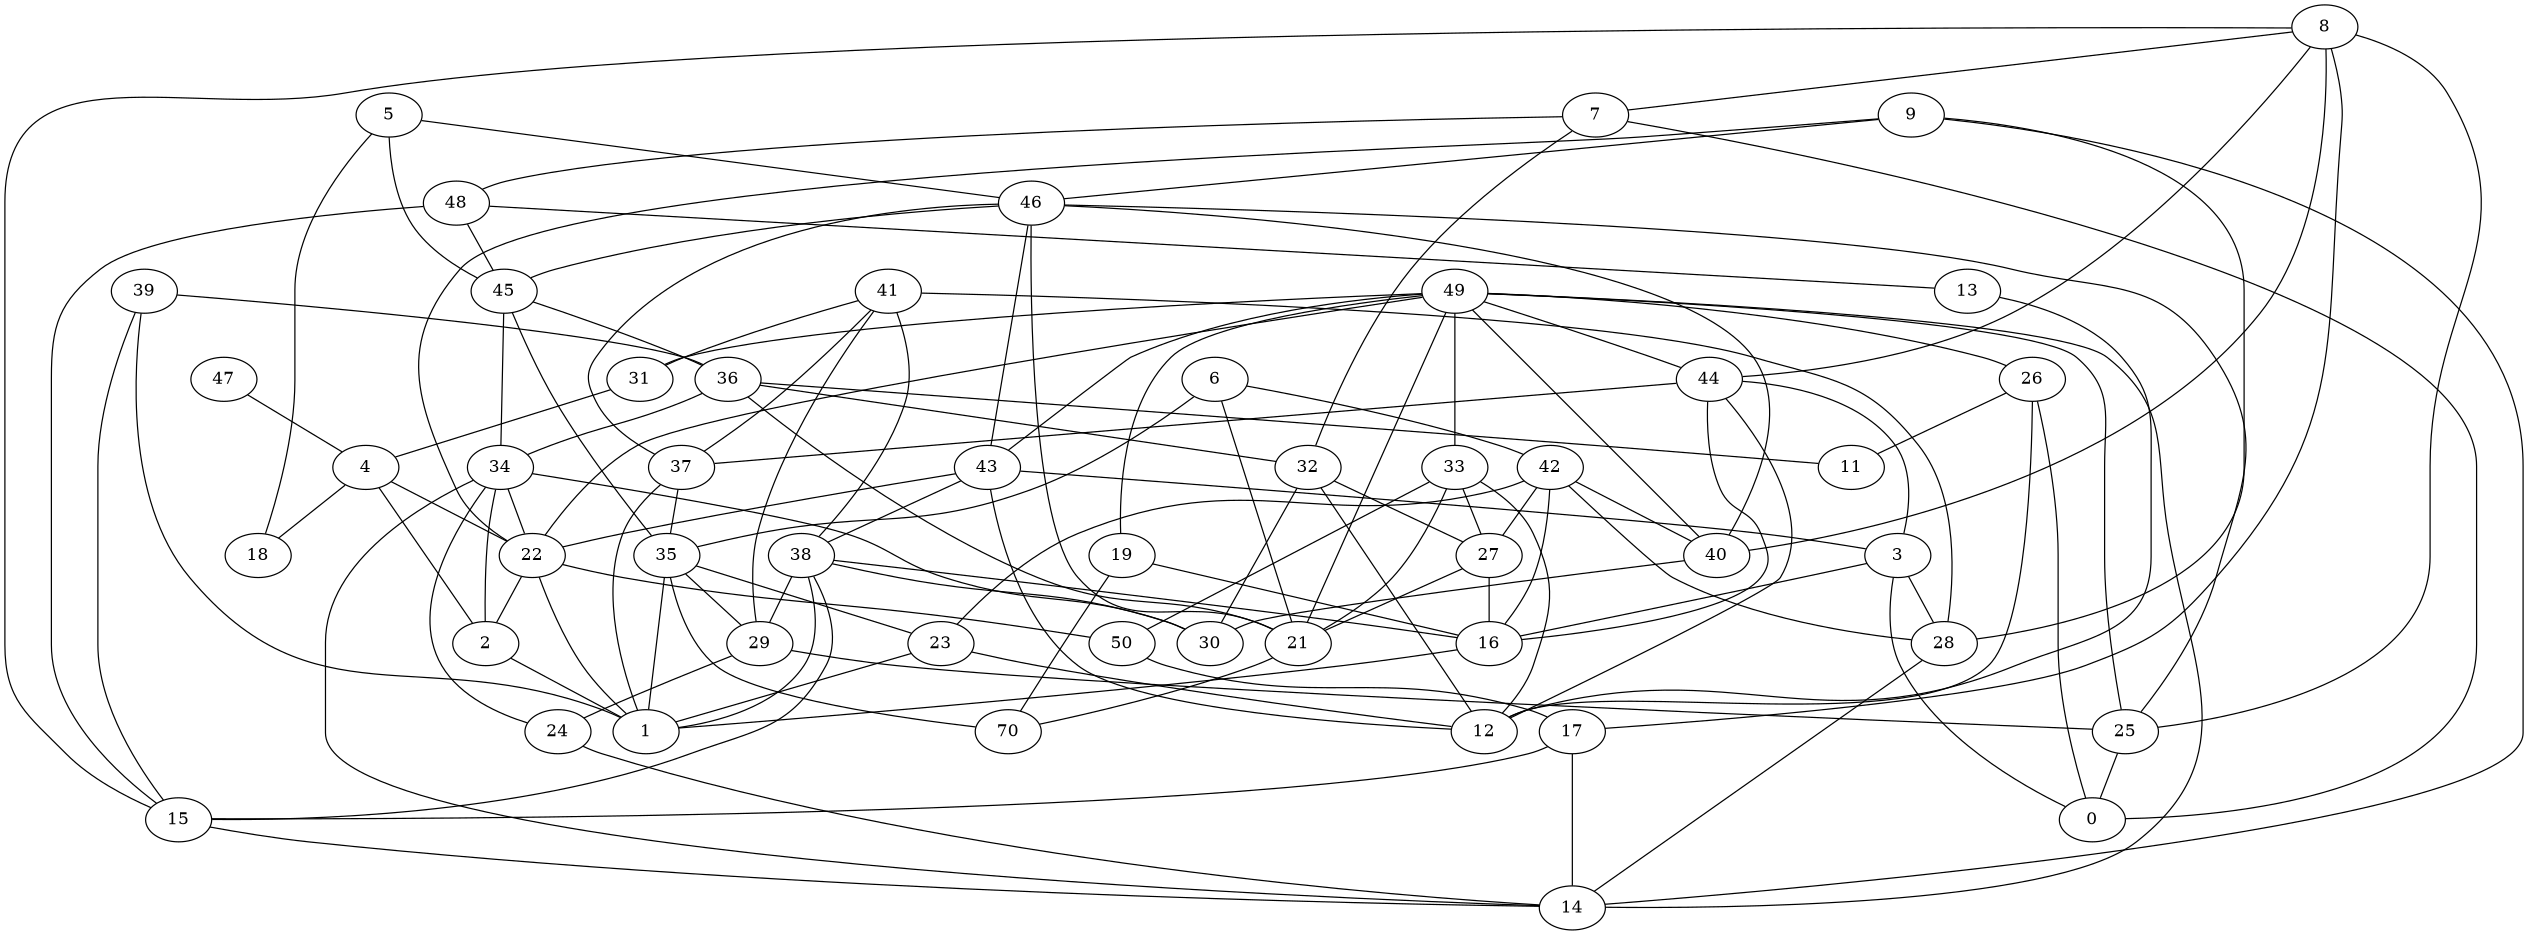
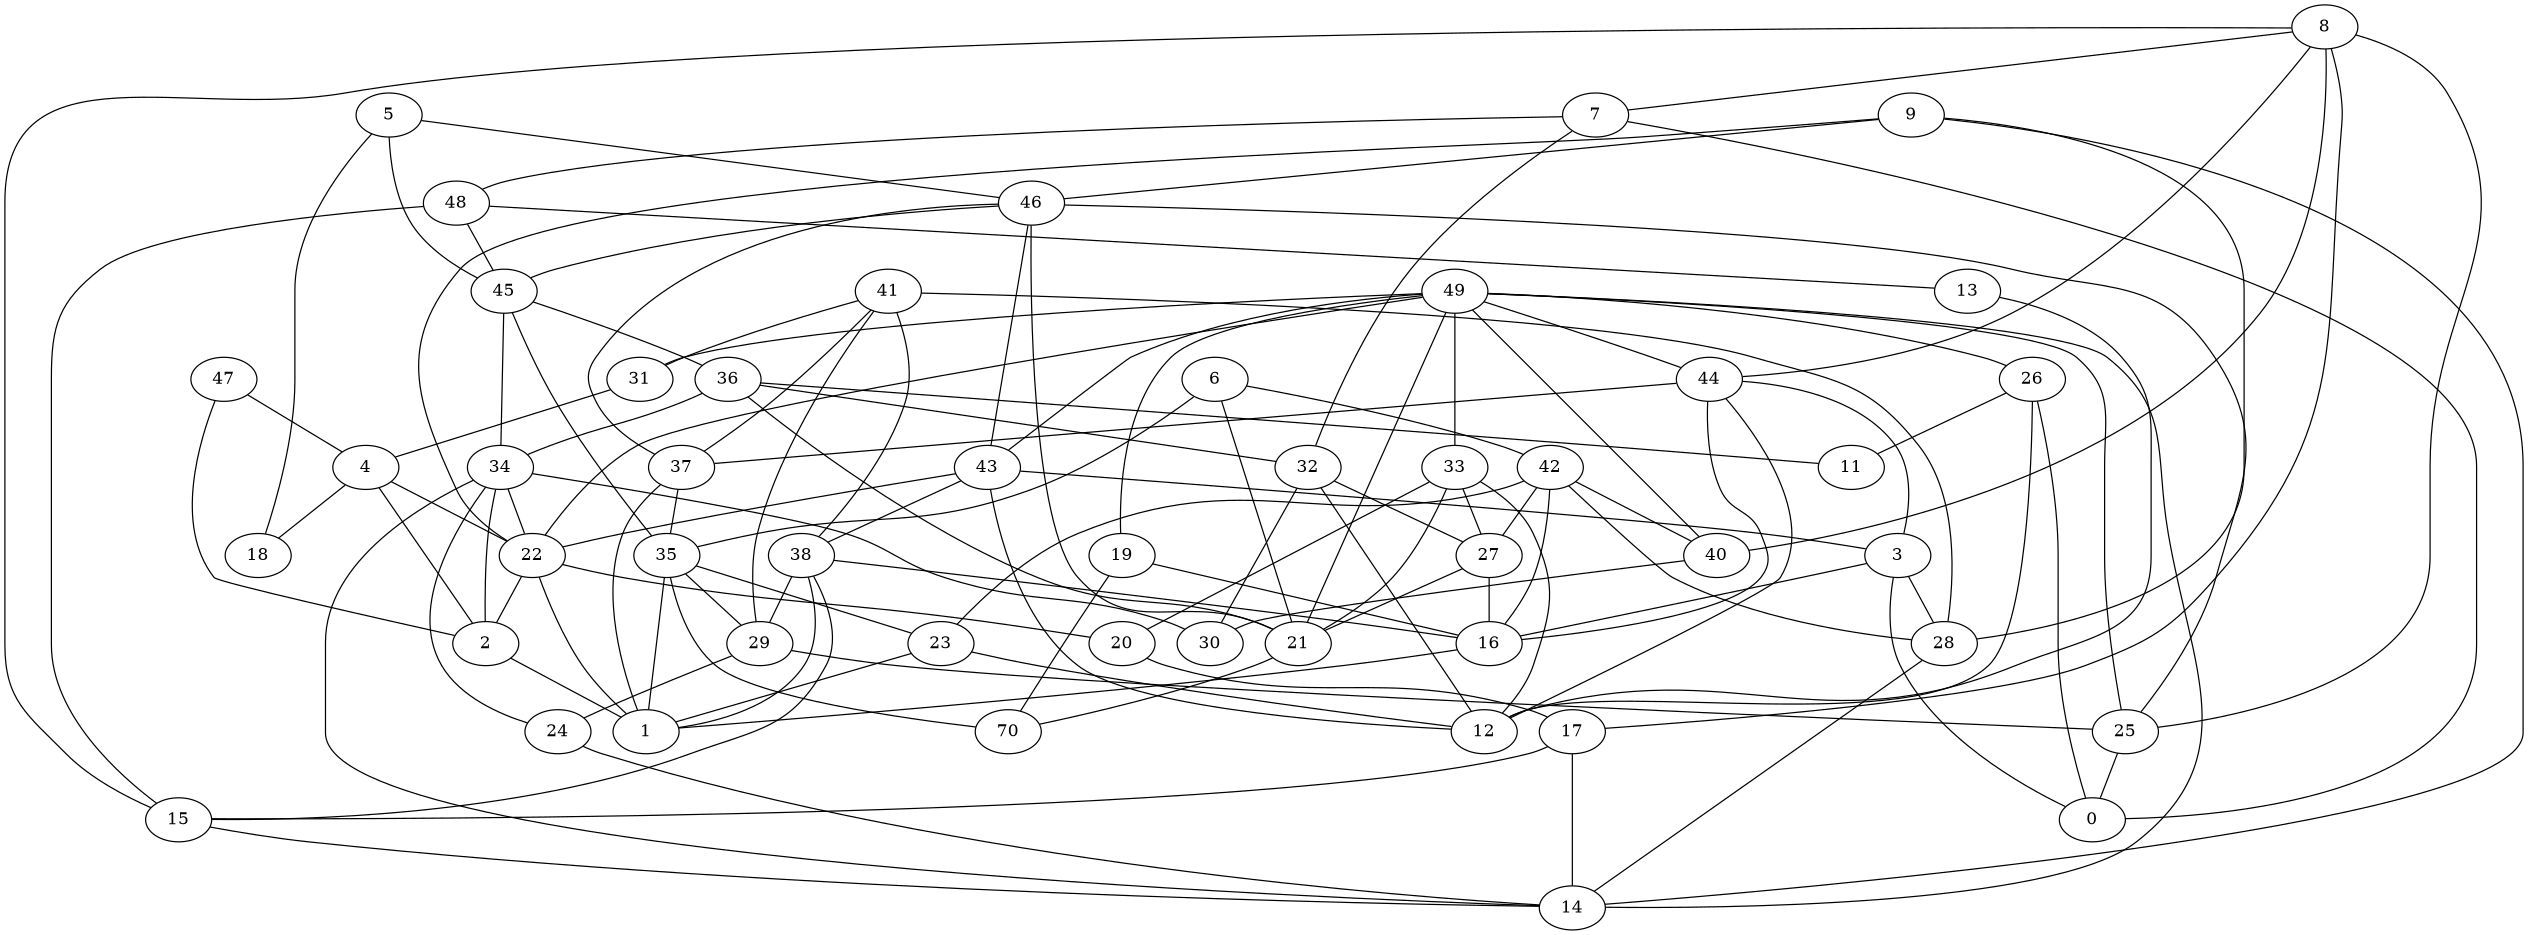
(1514, 257) -> none
(144, 291) -> none
(938, 584) -> none
none -> (244, 587)
(1122, 644) -> (1122, 644)
